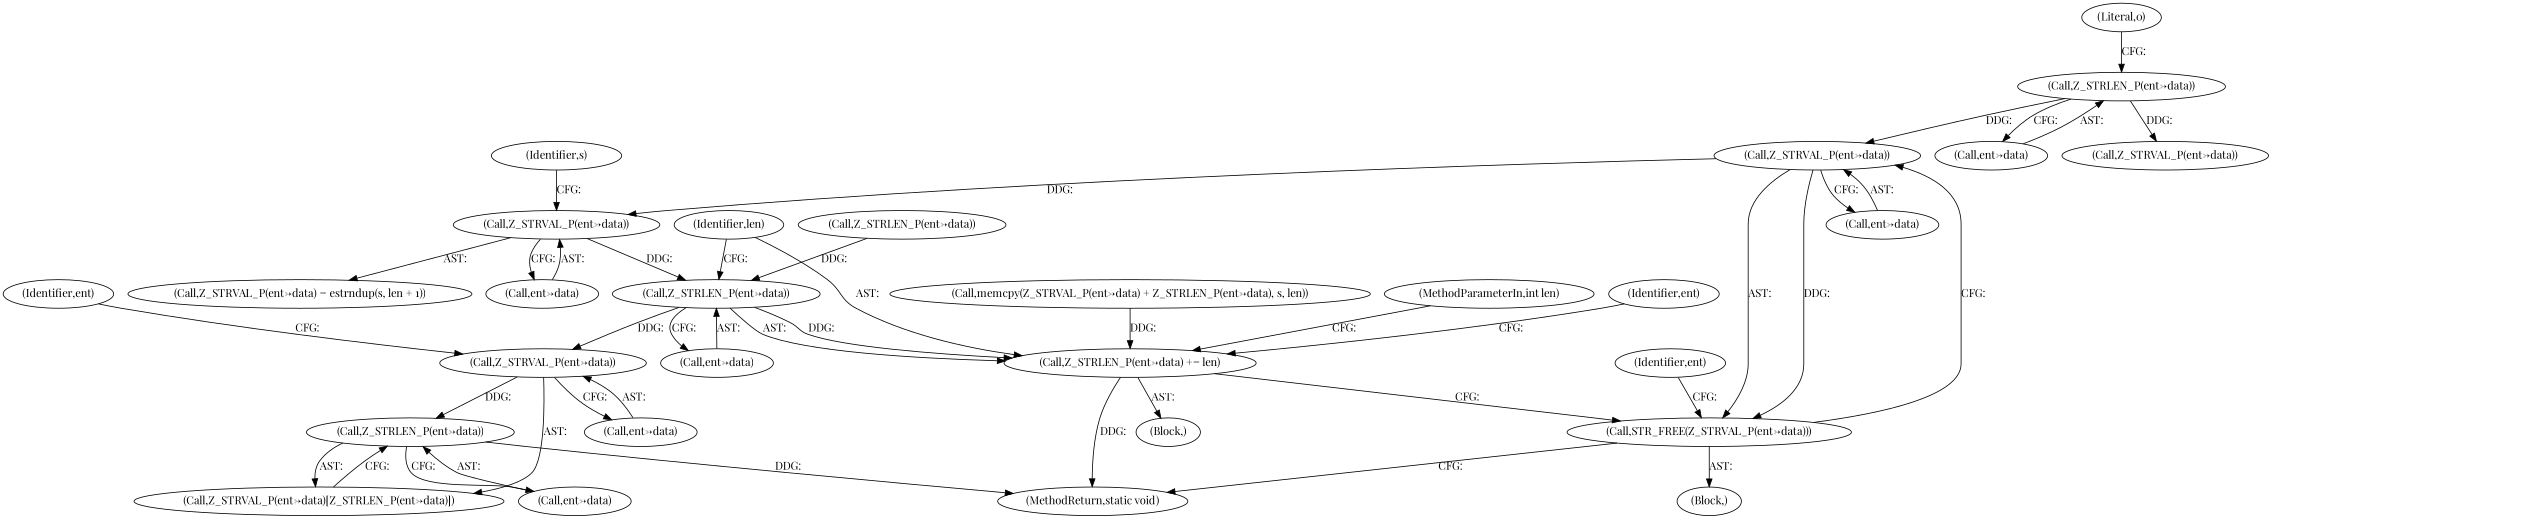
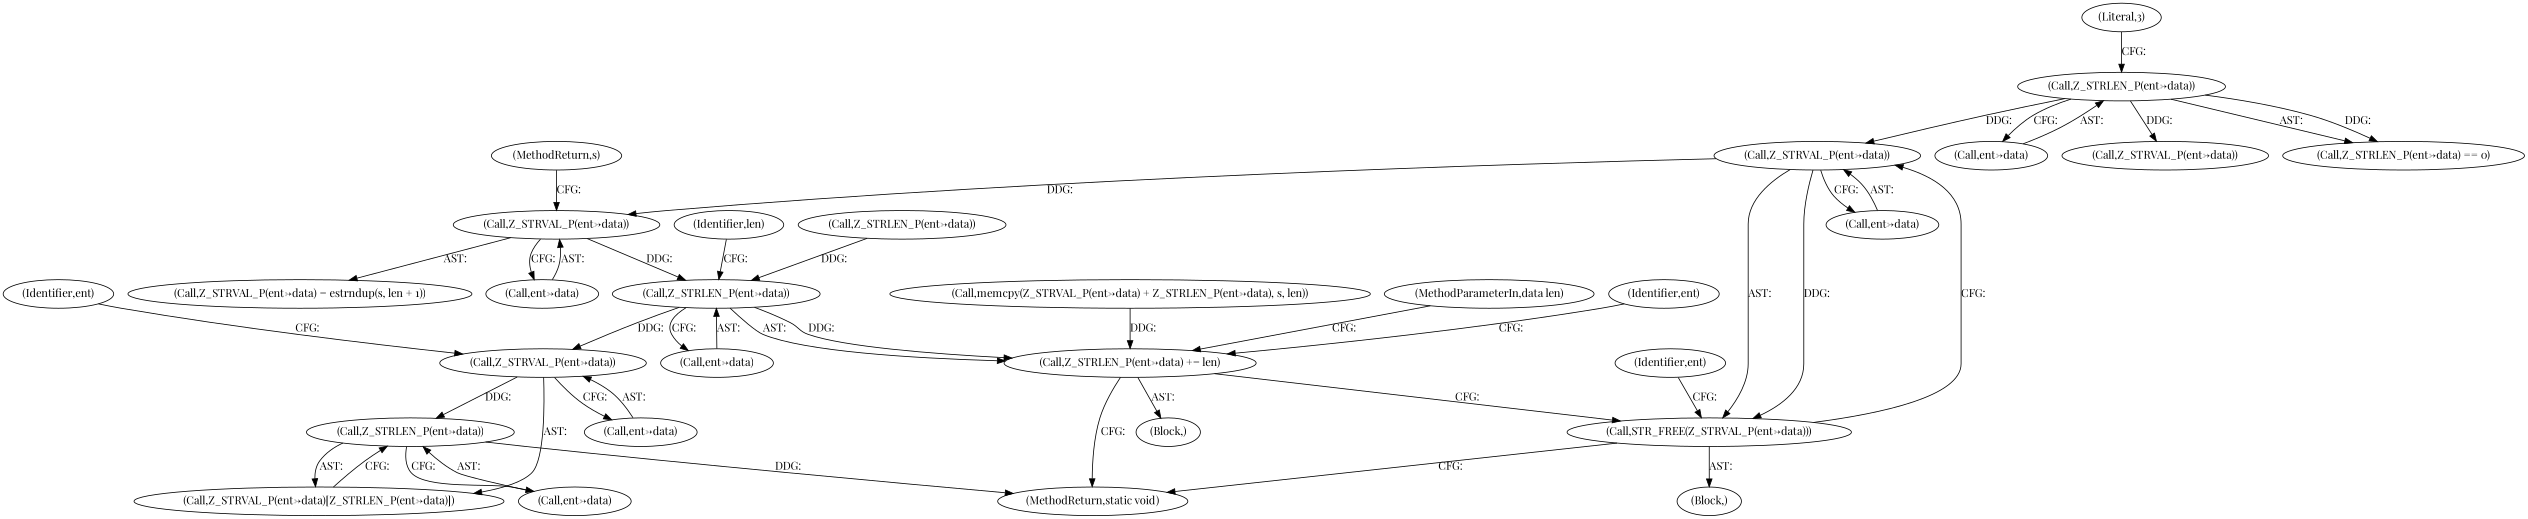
(2122, 17) -> (2122, 17)
(557, 156) -> (557, 156)
none -> (2404, 156)
(1489, 294) -> (1489, 294)
(874, 317) -> none
(1115, 432) -> (1115, 432)
